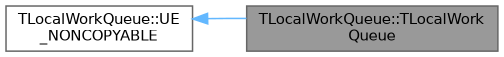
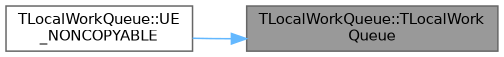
(227, 18) -> (212, 39)
